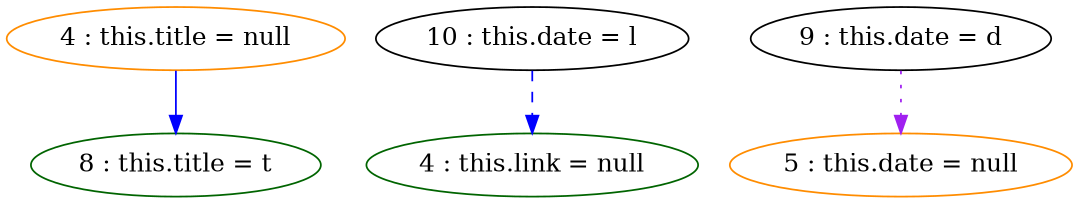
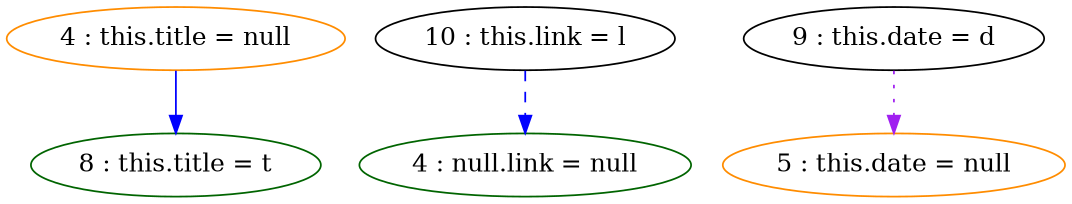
(532, 39) -> (525, 39)
(532, 165) -> (525, 165)
